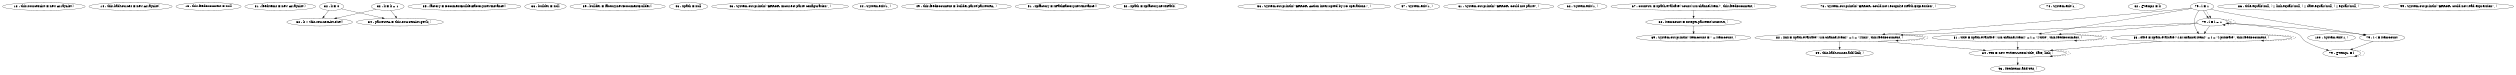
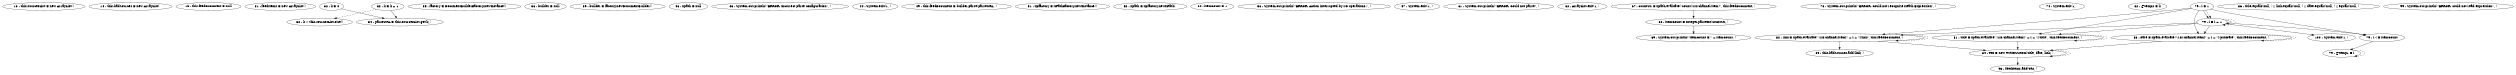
none -> (1212, 6)
(1582, 6) -> (1582, 6)
(326, 13) -> none
(356, 14) -> (356, 14)
(2279, 29) -> (2269, 29)
